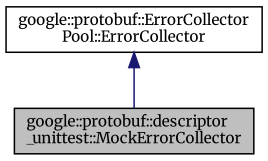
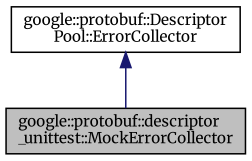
(134, 30) -> (126, 30)
